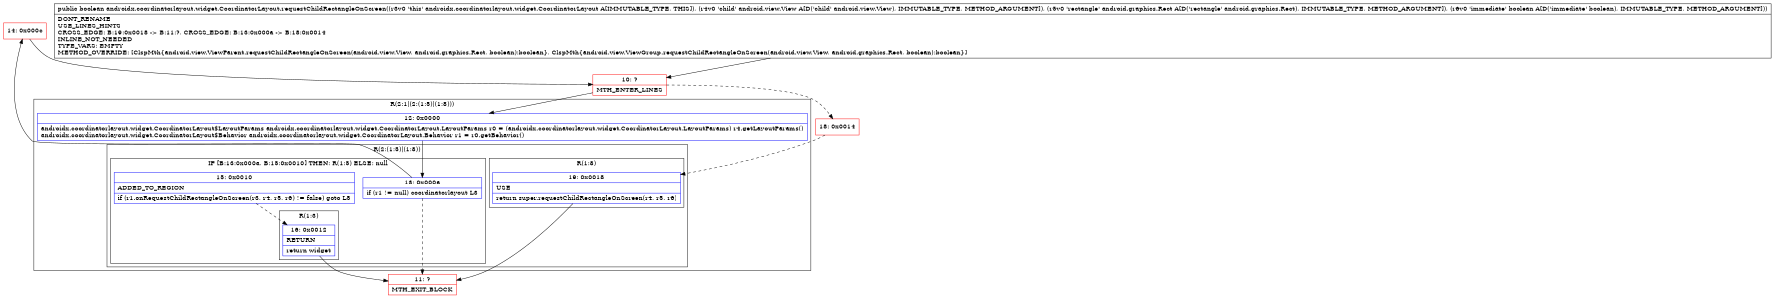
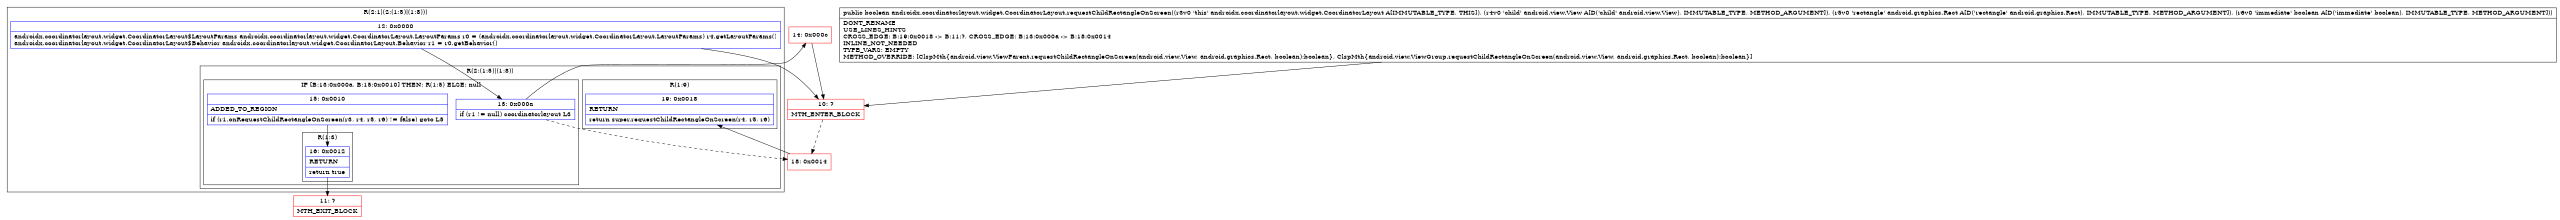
(630, 90) -> (826, 114)
(543, 103) -> (764, 61)
(756, 158) -> (756, 140)
(587, 164) -> (680, 85)
(504, 188) -> (604, 109)
(270, 213) -> (327, 135)
(422, 234) -> (664, 144)
(522, 249) -> none
(309, 251) -> (327, 172)
